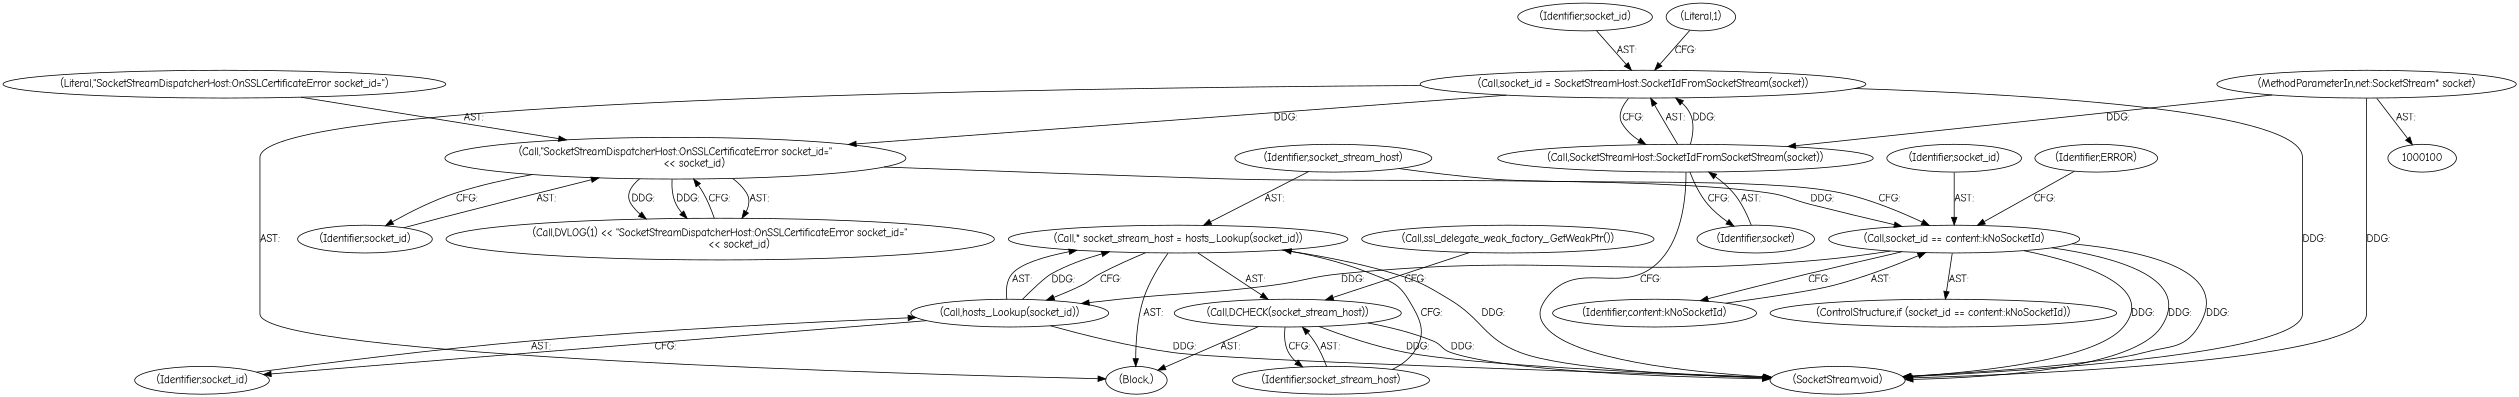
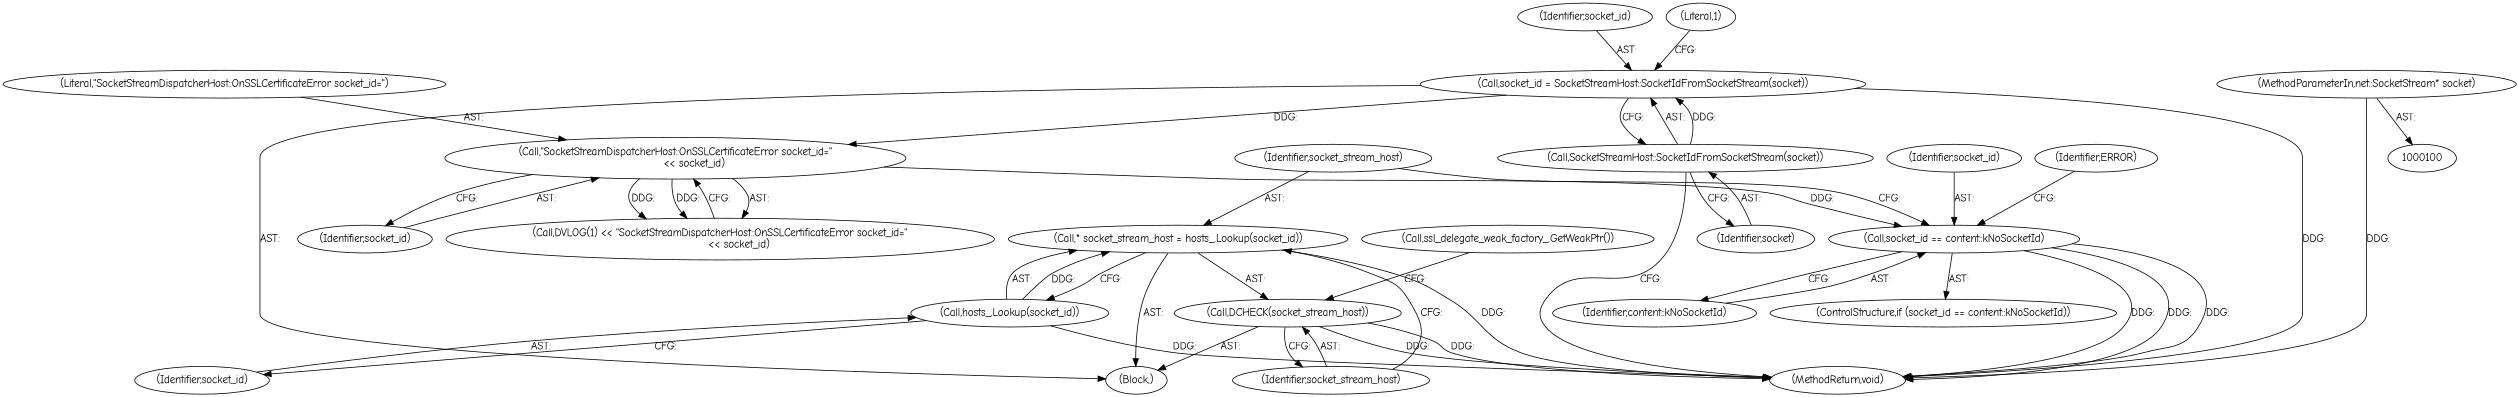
(2034, 120) -> none
(1489, 265) -> none
(1838, 380) -> (1838, 380)
